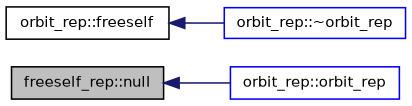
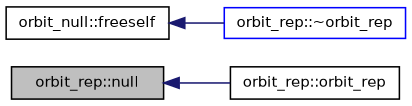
(88, 23) -> (88, 23)
(88, 83) -> (88, 83)
(315, 83) -> (315, 83)
